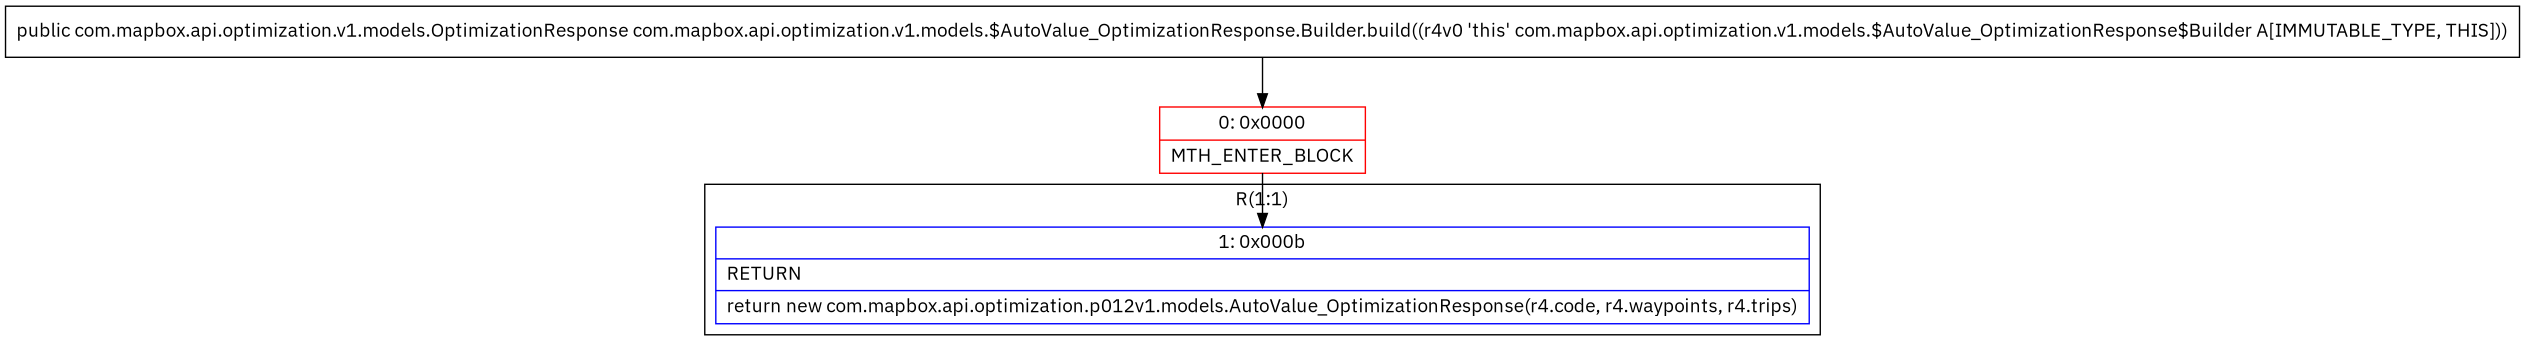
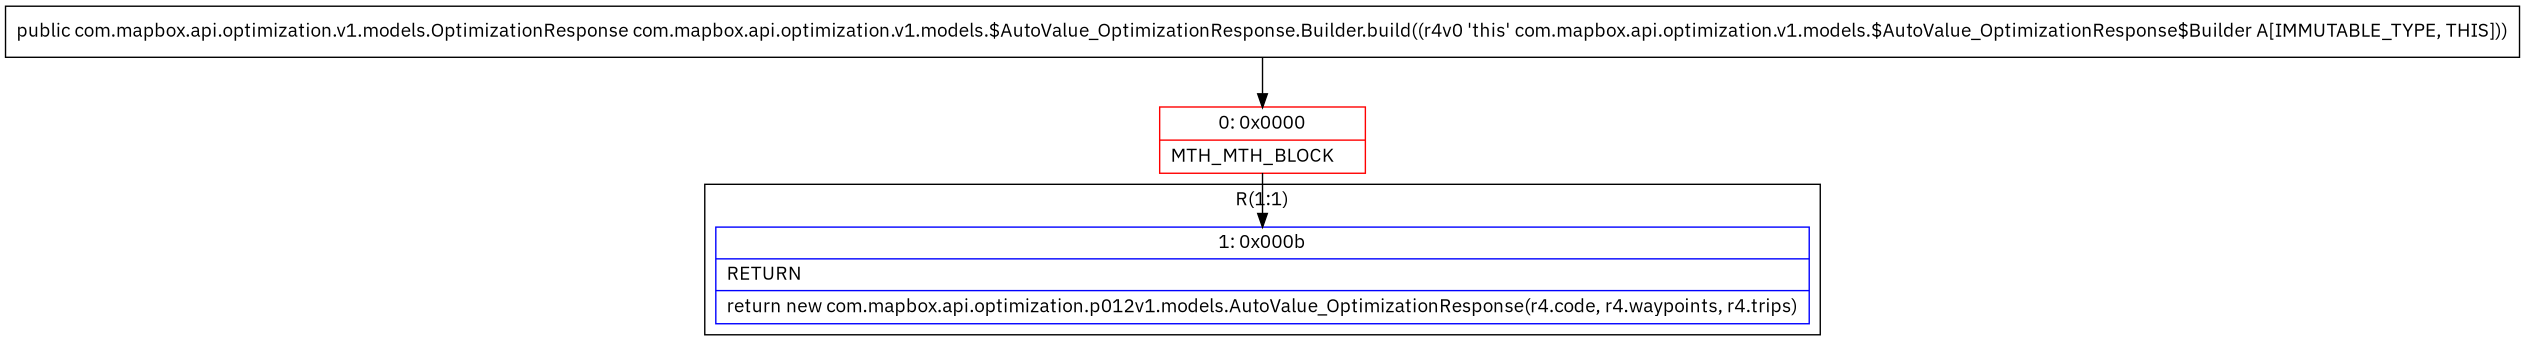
(1263, 156) -> (1253, 156)
